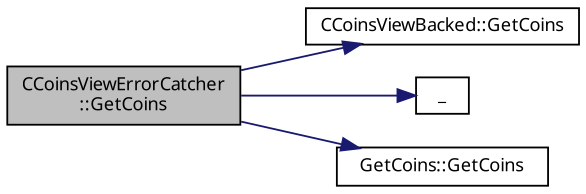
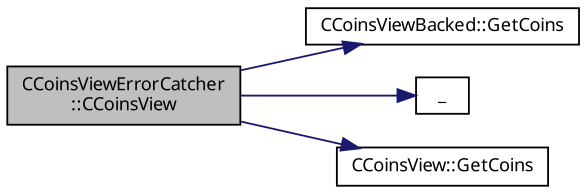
(124, 96) -> (124, 96)
(442, 167) -> (442, 167)
